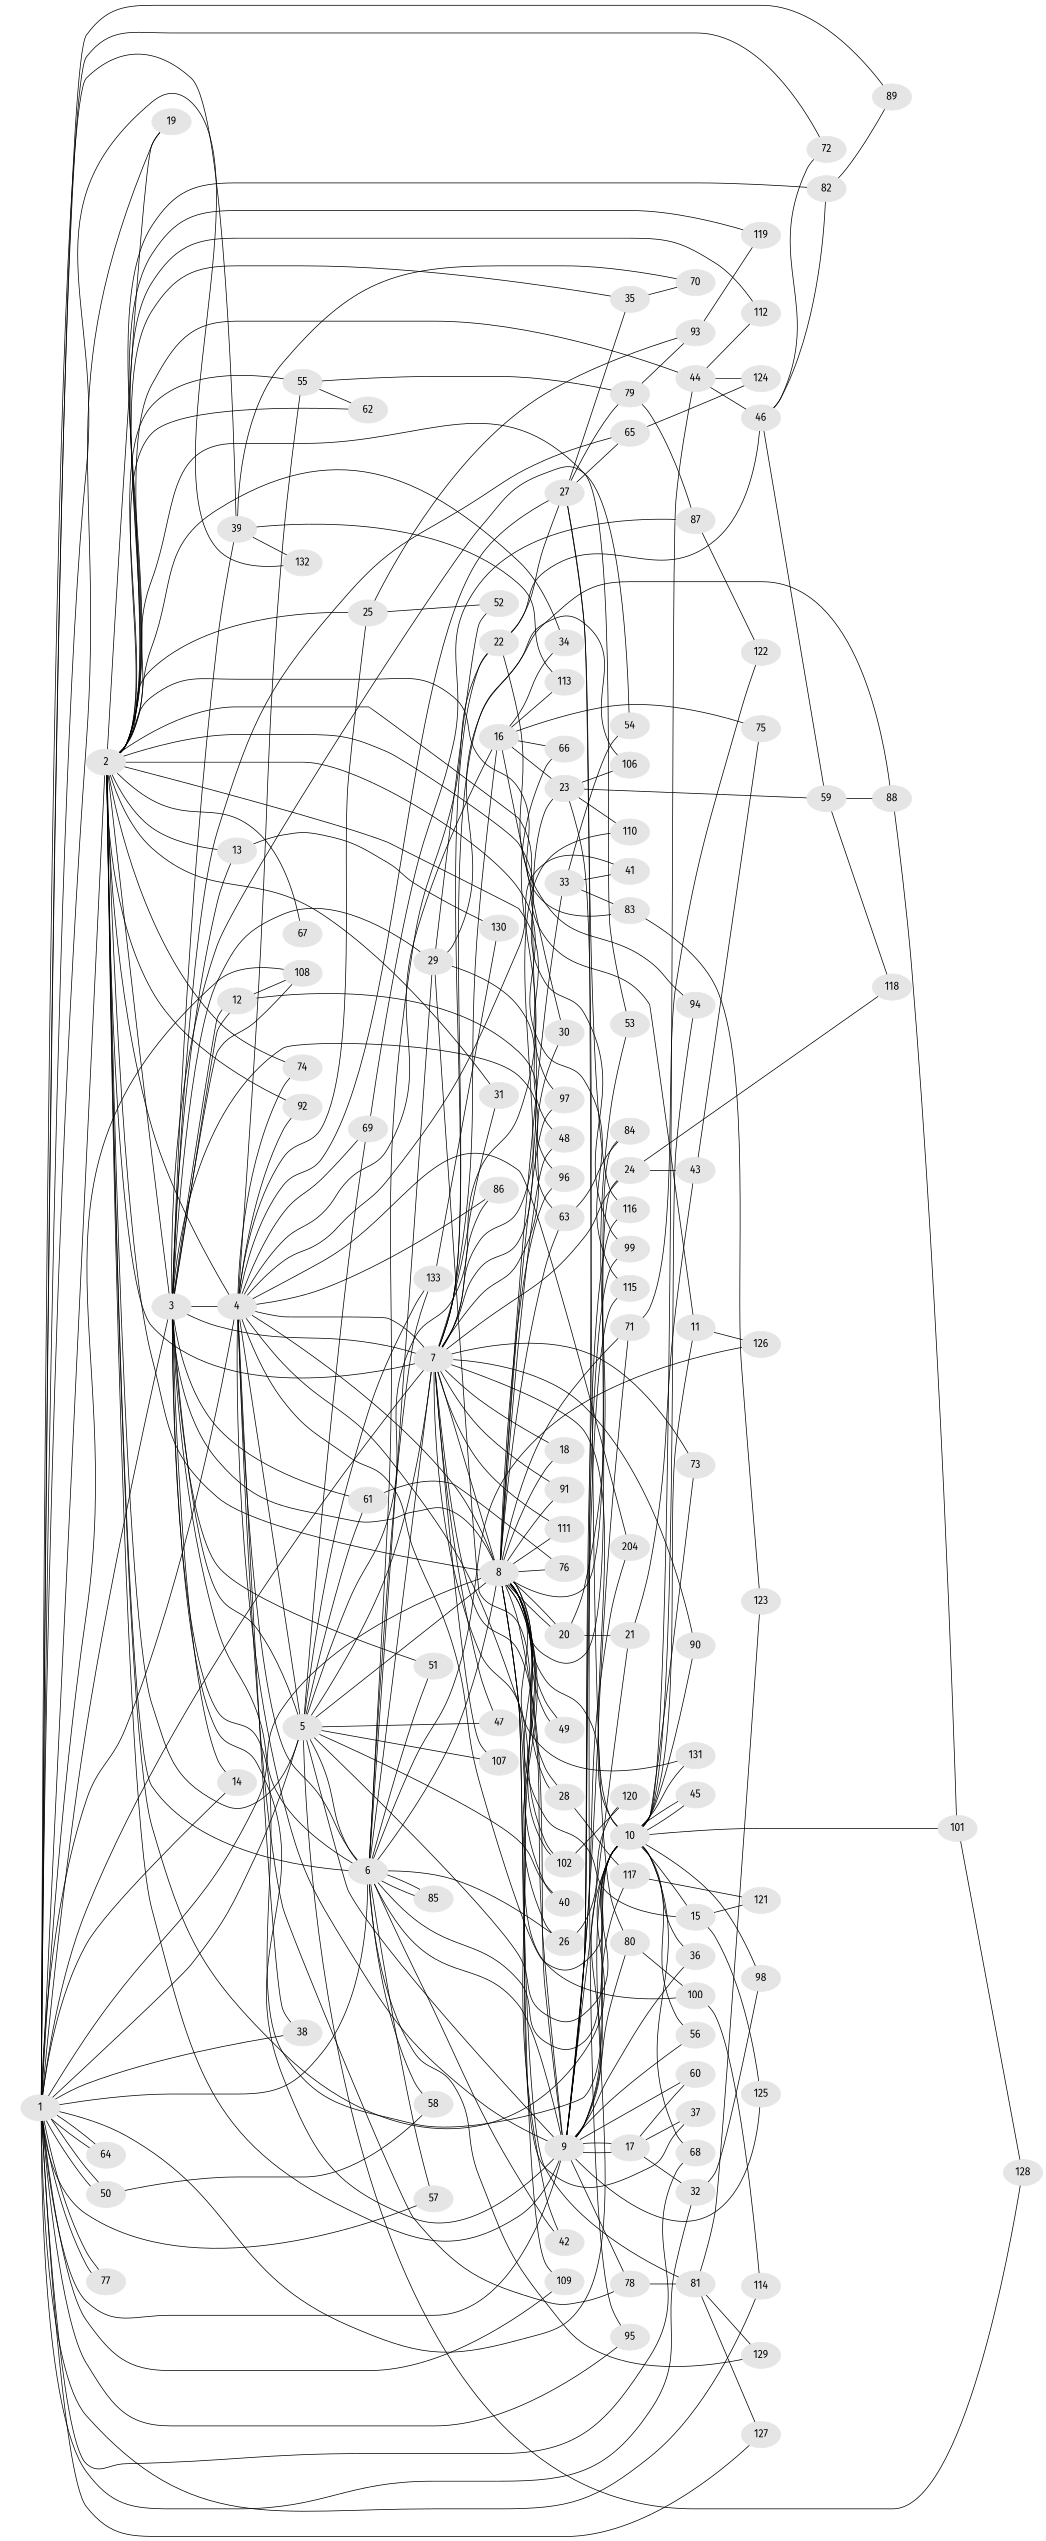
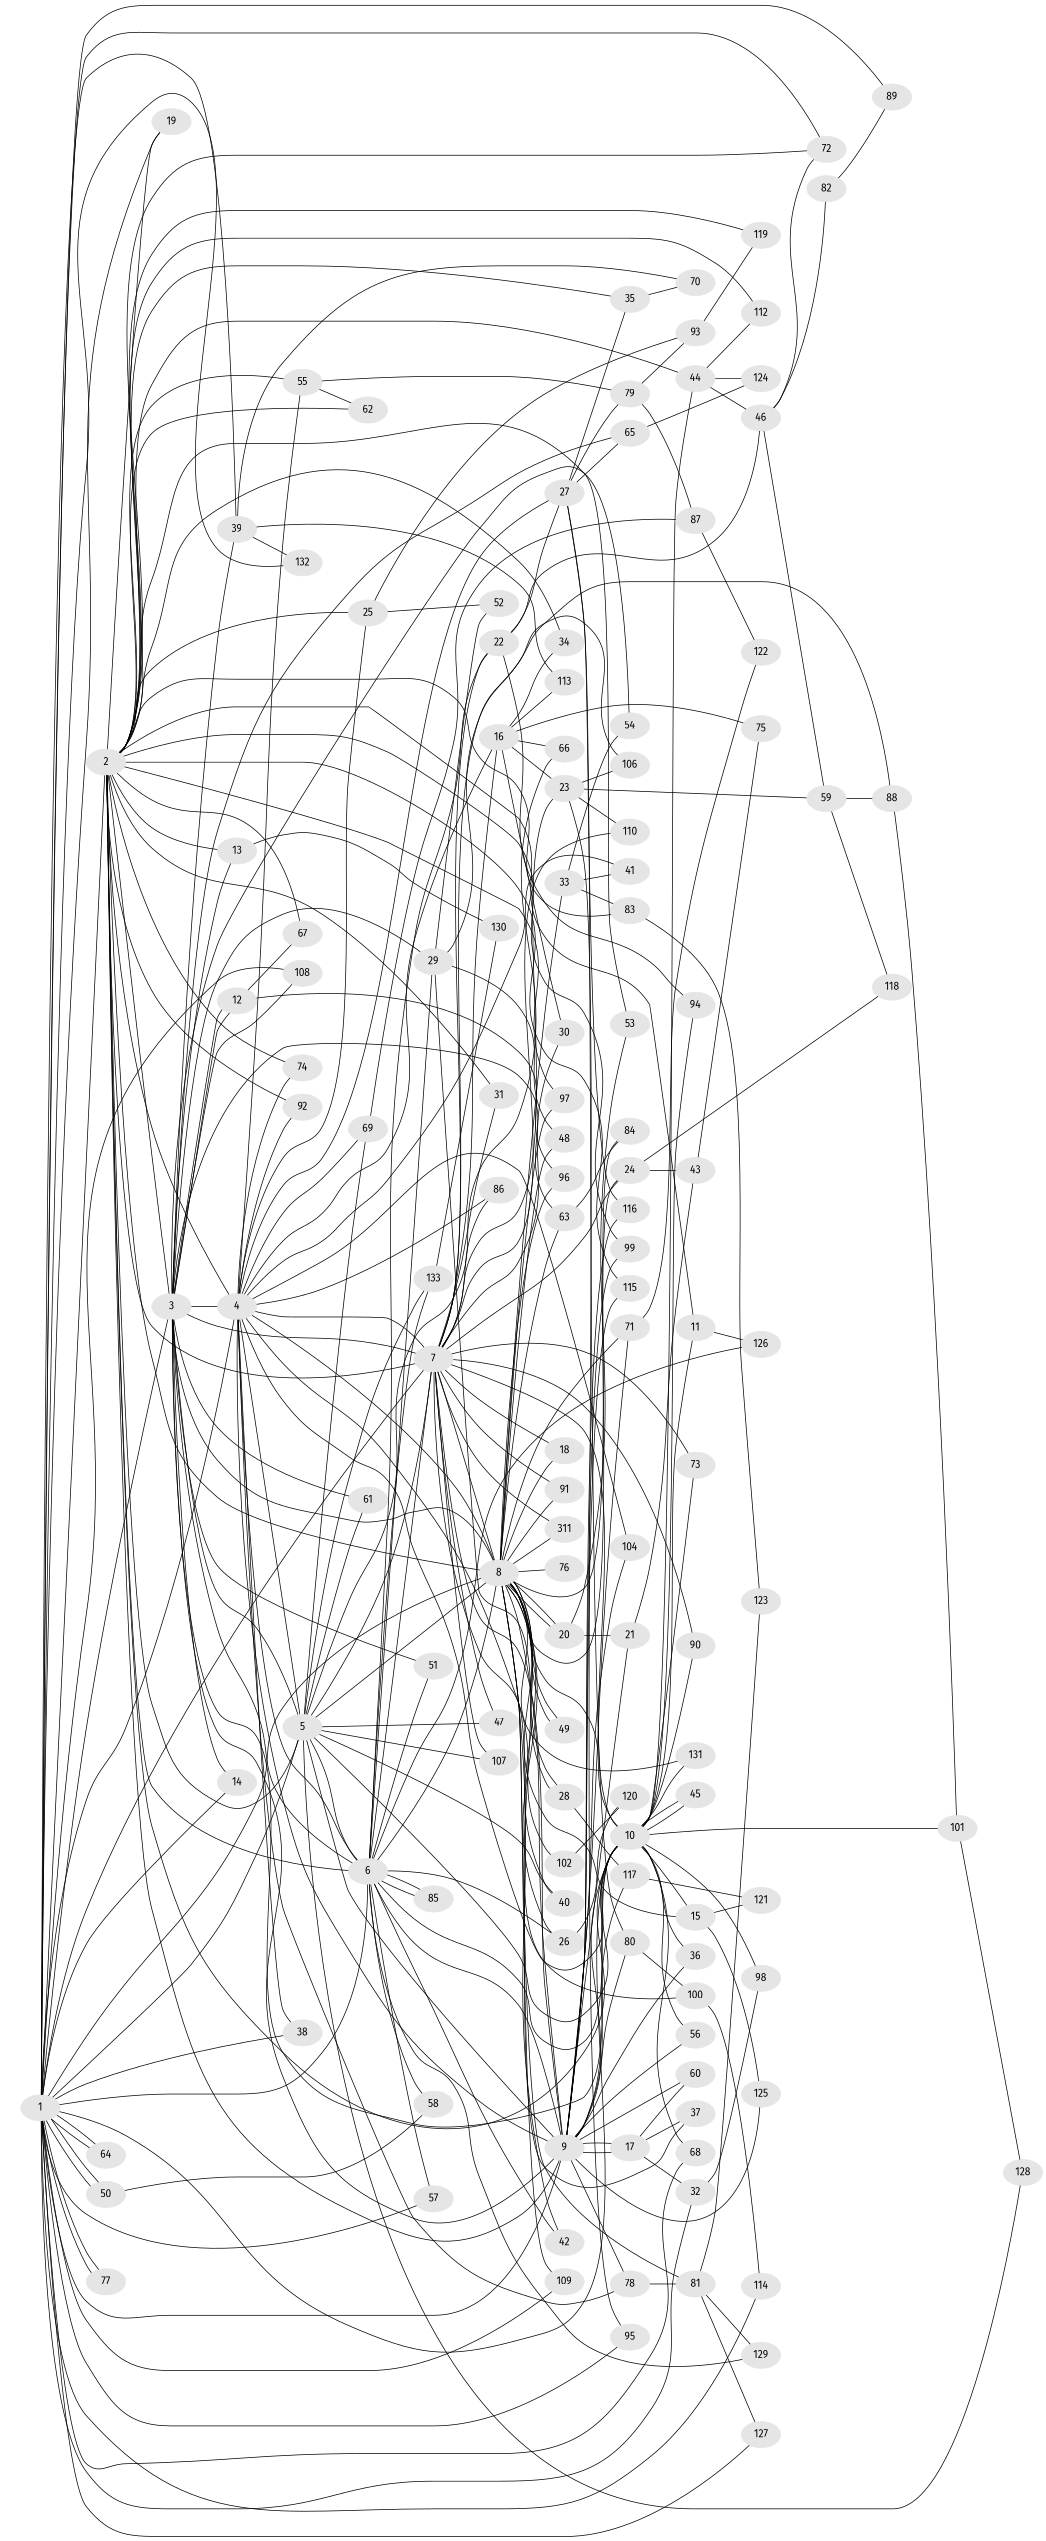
(204, 186) -> (191, 162)
(270, 987) -> (274, 963)
(494, 1514) -> none
(565, 1529) -> (565, 1529)
(630, 1547) -> (630, 1547)
(532, 1719) -> none
